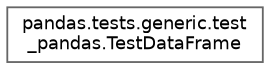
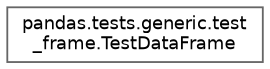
(135, 35) -> (135, 35)
